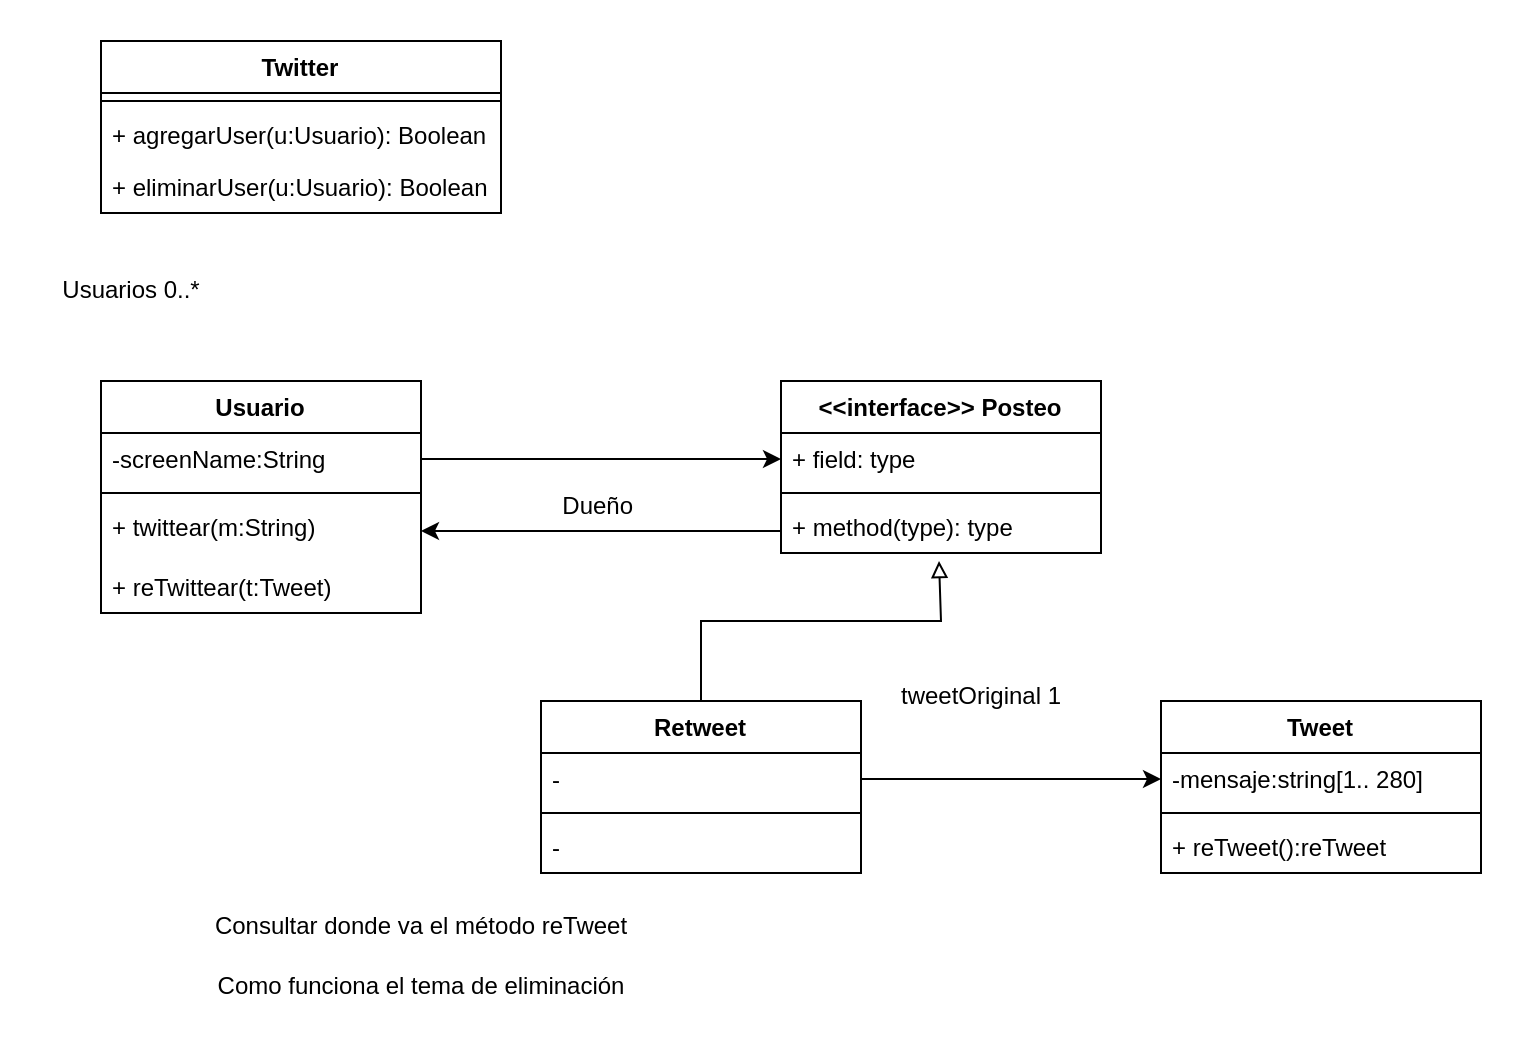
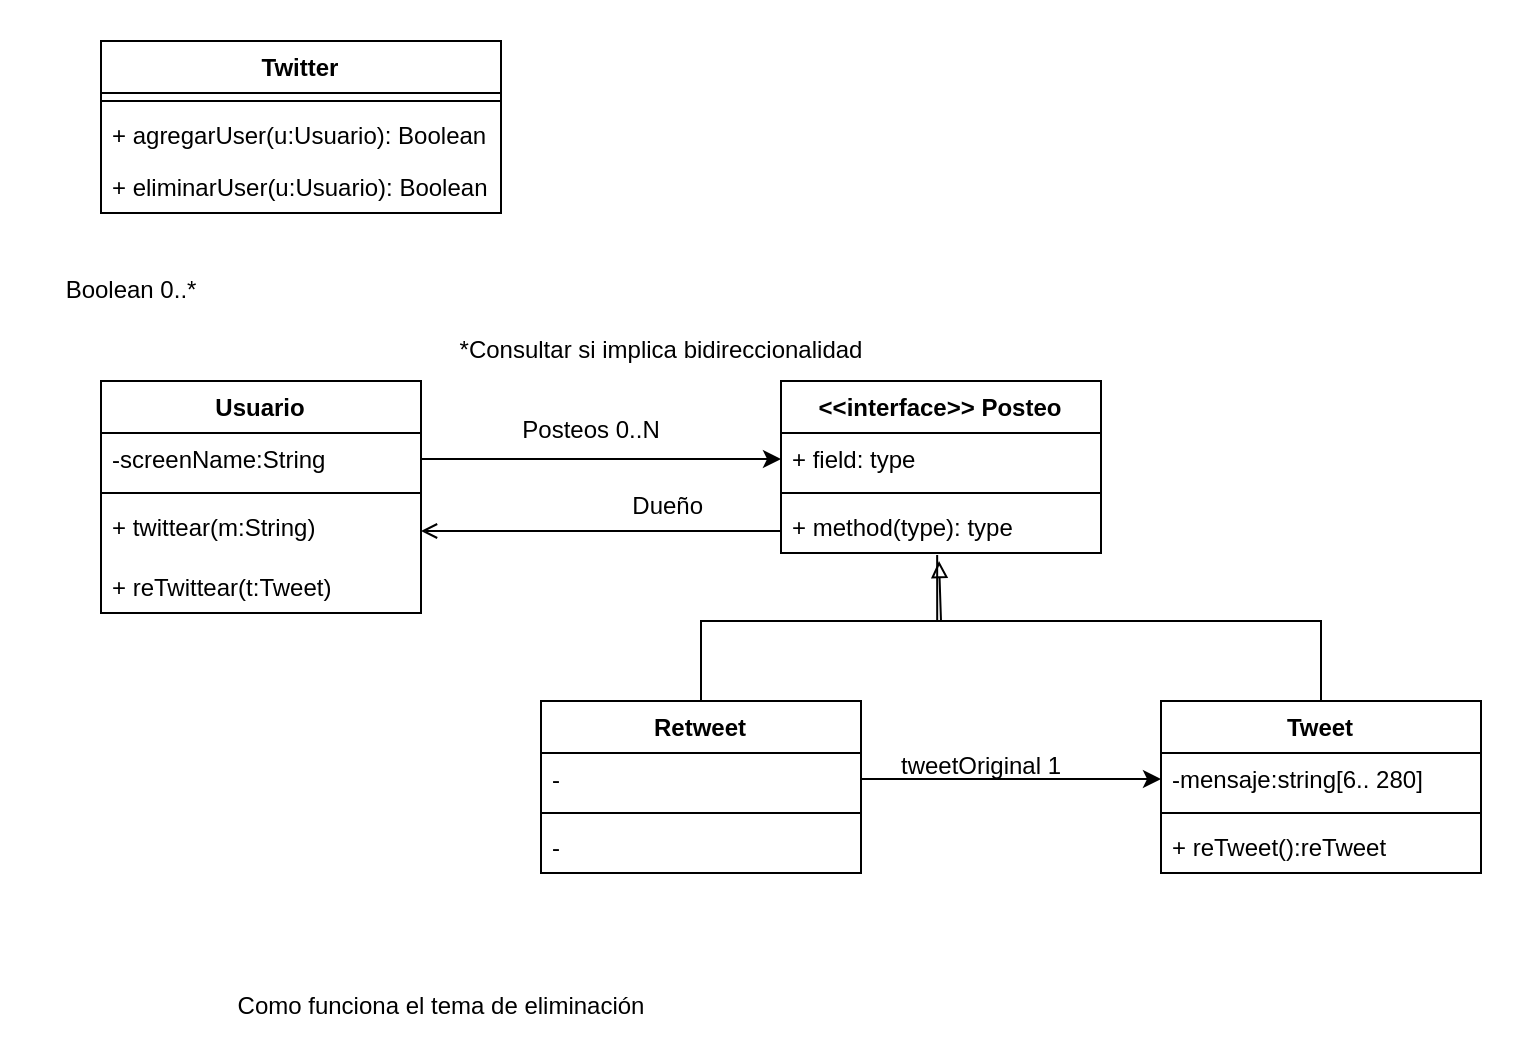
(132, 291) -> (132, 291)
none -> (661, 351)
none -> (591, 431)
(601, 507) -> (671, 507)
(436, 531) -> (432, 531)
none -> (1173, 621)
(981, 711) -> (981, 781)
(1319, 781) -> (1319, 781)
(421, 927) -> none
(421, 987) -> (441, 1007)
